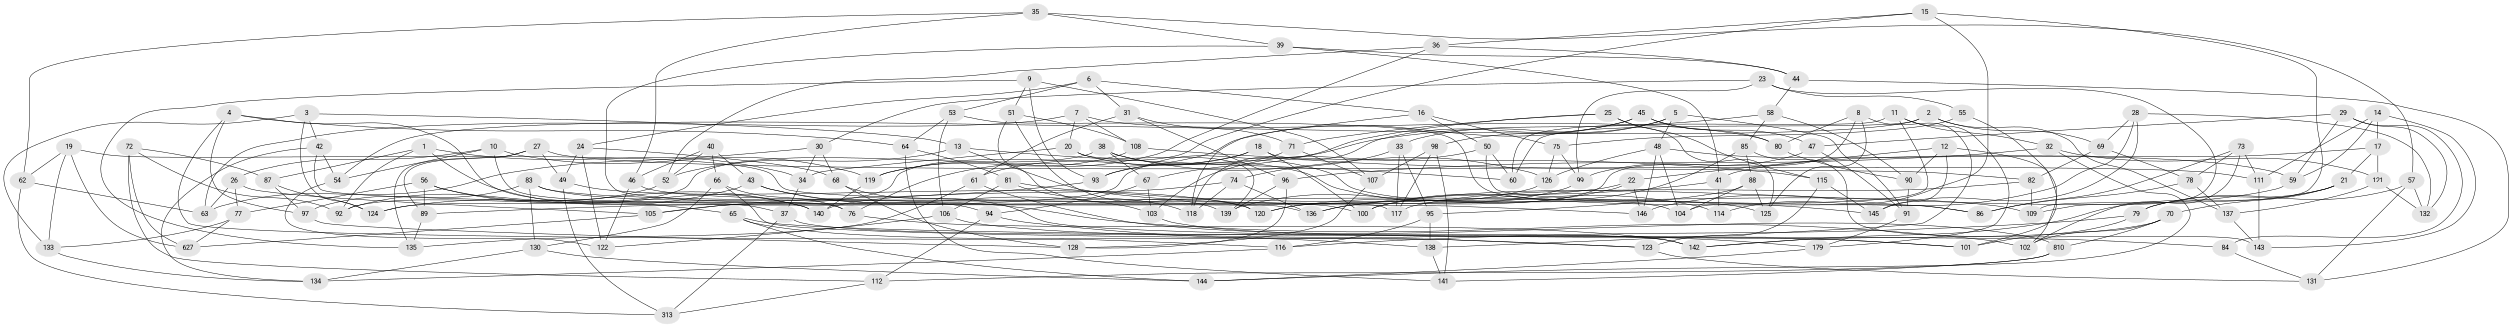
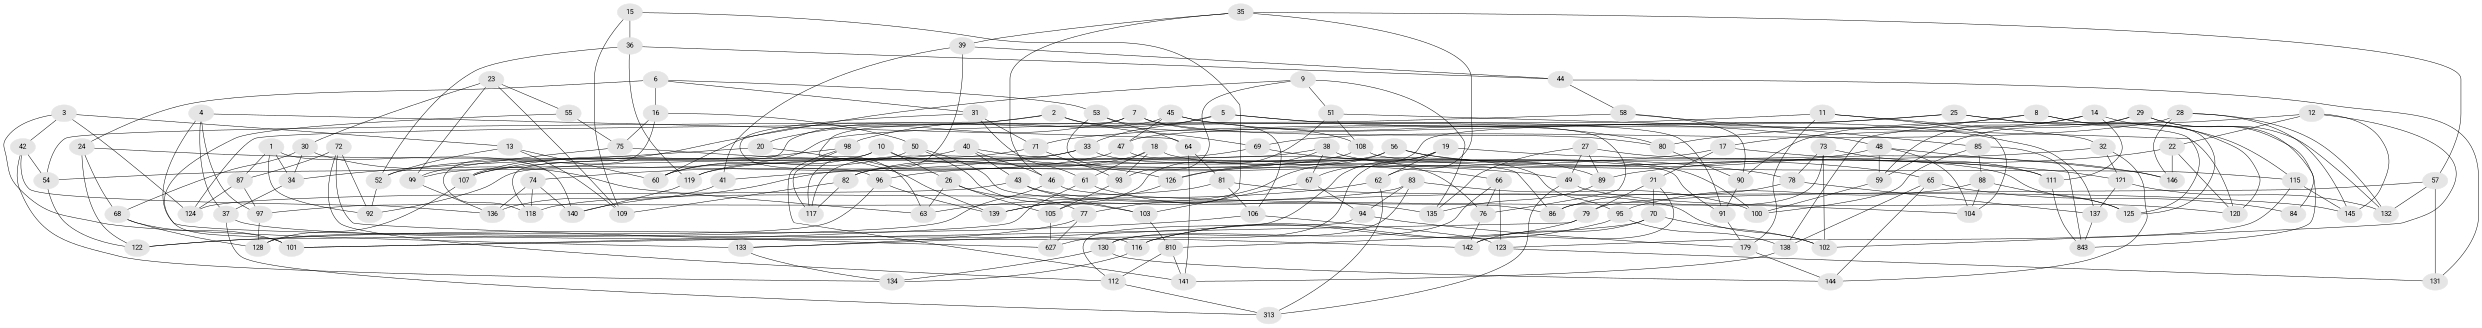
(1719, 214) -> none
(2259, 248) -> (2082, 248)
(2268, 266) -> none
